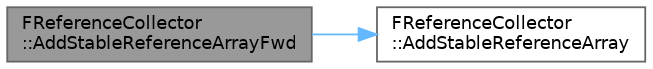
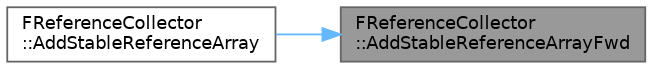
(335, 34) -> (299, 34)
